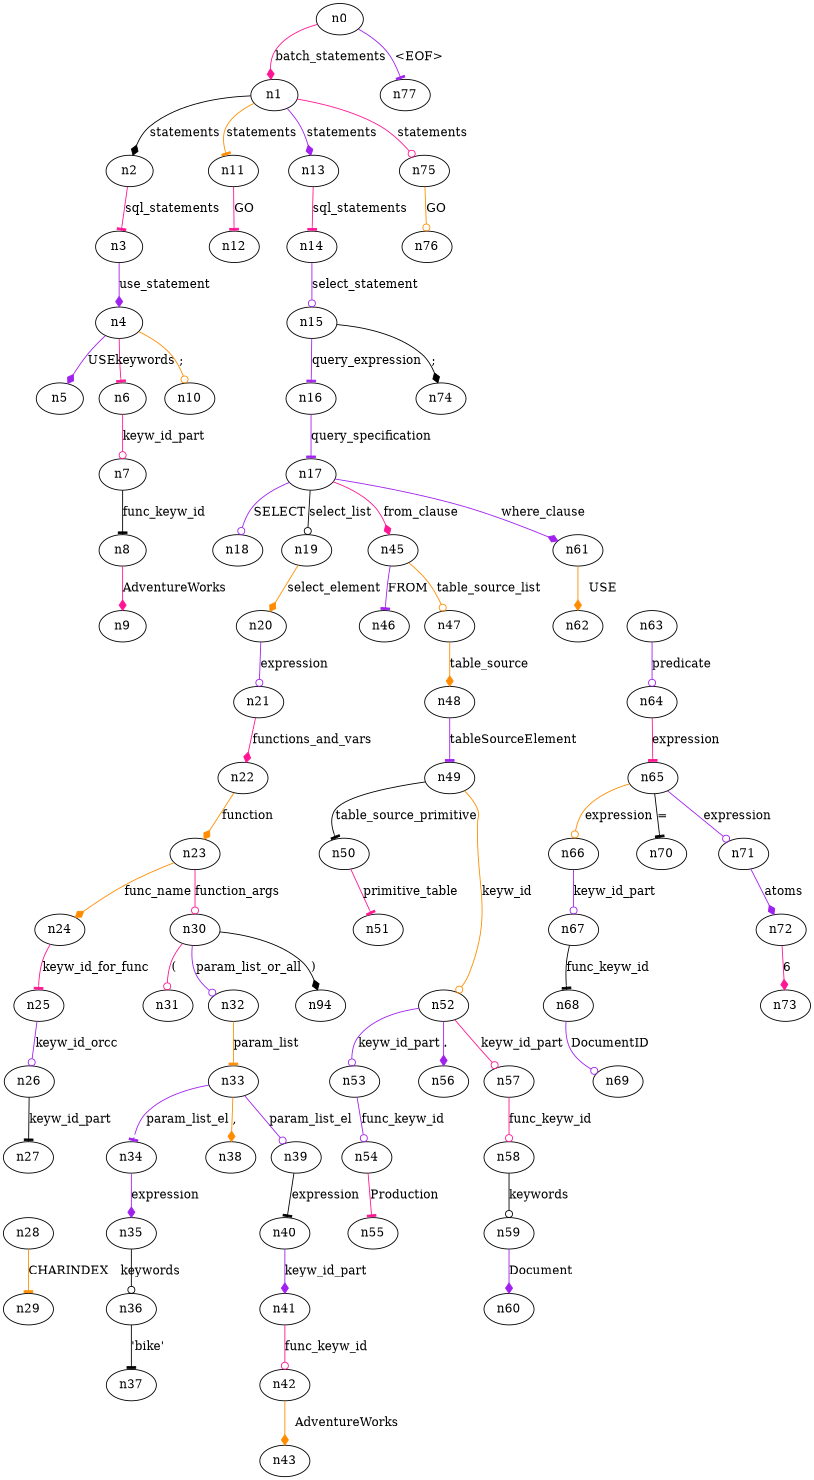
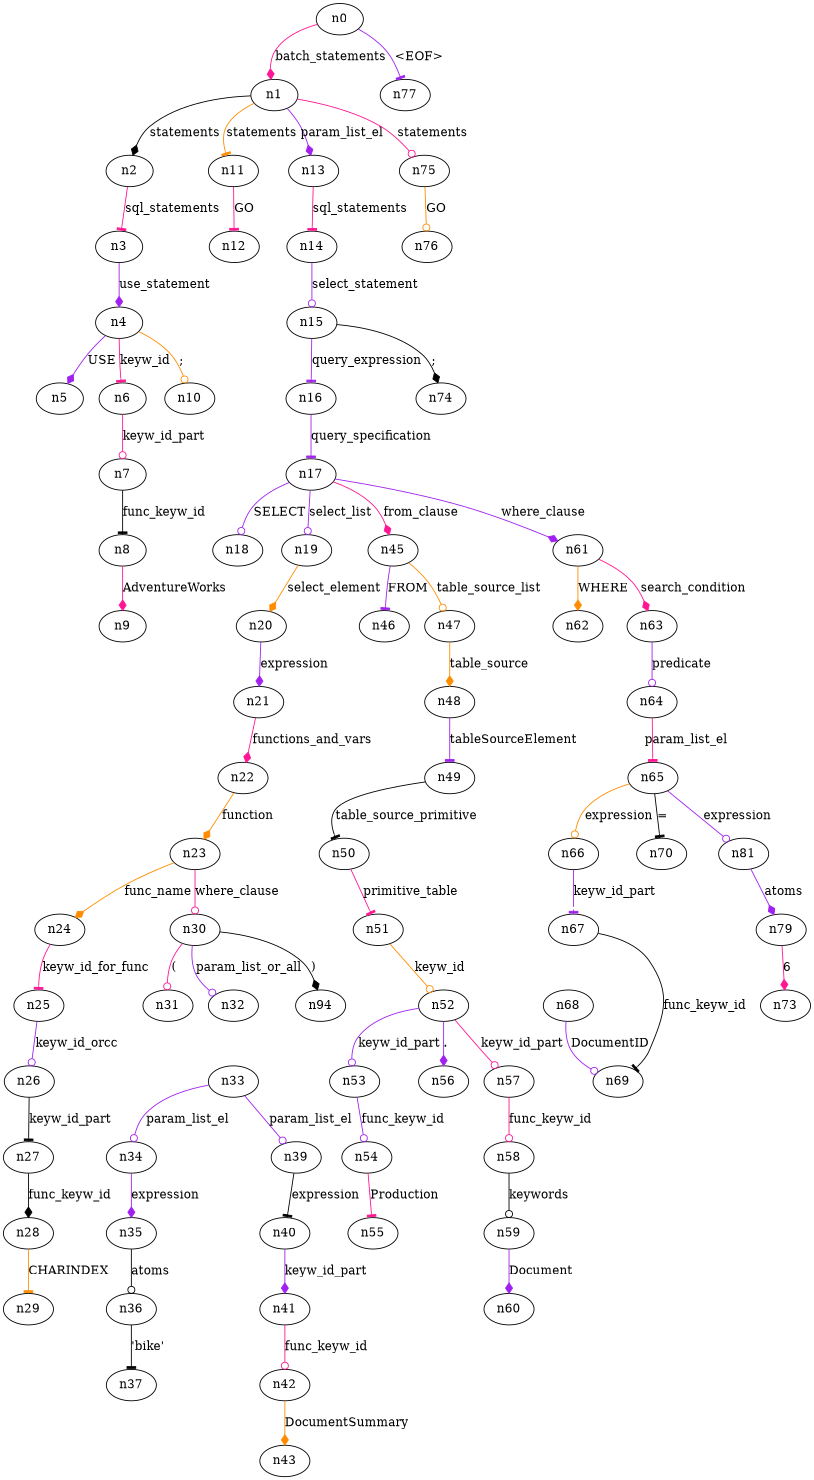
(342, 133) -> (342, 133)
(145, 361) -> (145, 361)
(309, 509) -> (309, 509)
none -> (626, 576)
(603, 588) -> (603, 588)
(260, 661) -> (260, 661)
(686, 740) -> (686, 740)
(744, 854) -> (744, 854)
(481, 888) -> (409, 965)
(574, 888) -> (574, 888)
(237, 892) -> (237, 892)
(781, 930) -> (781, 930)
(566, 965) -> (661, 986)
(233, 1041) -> none
(164, 1100) -> (164, 1100)
(231, 1157) -> none
none -> (28, 1190)
(151, 1271) -> (151, 1271)
(347, 1423) -> (347, 1423)
